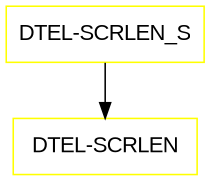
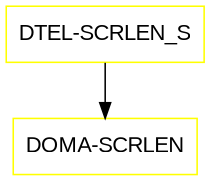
(105, 146) -> (105, 146)
